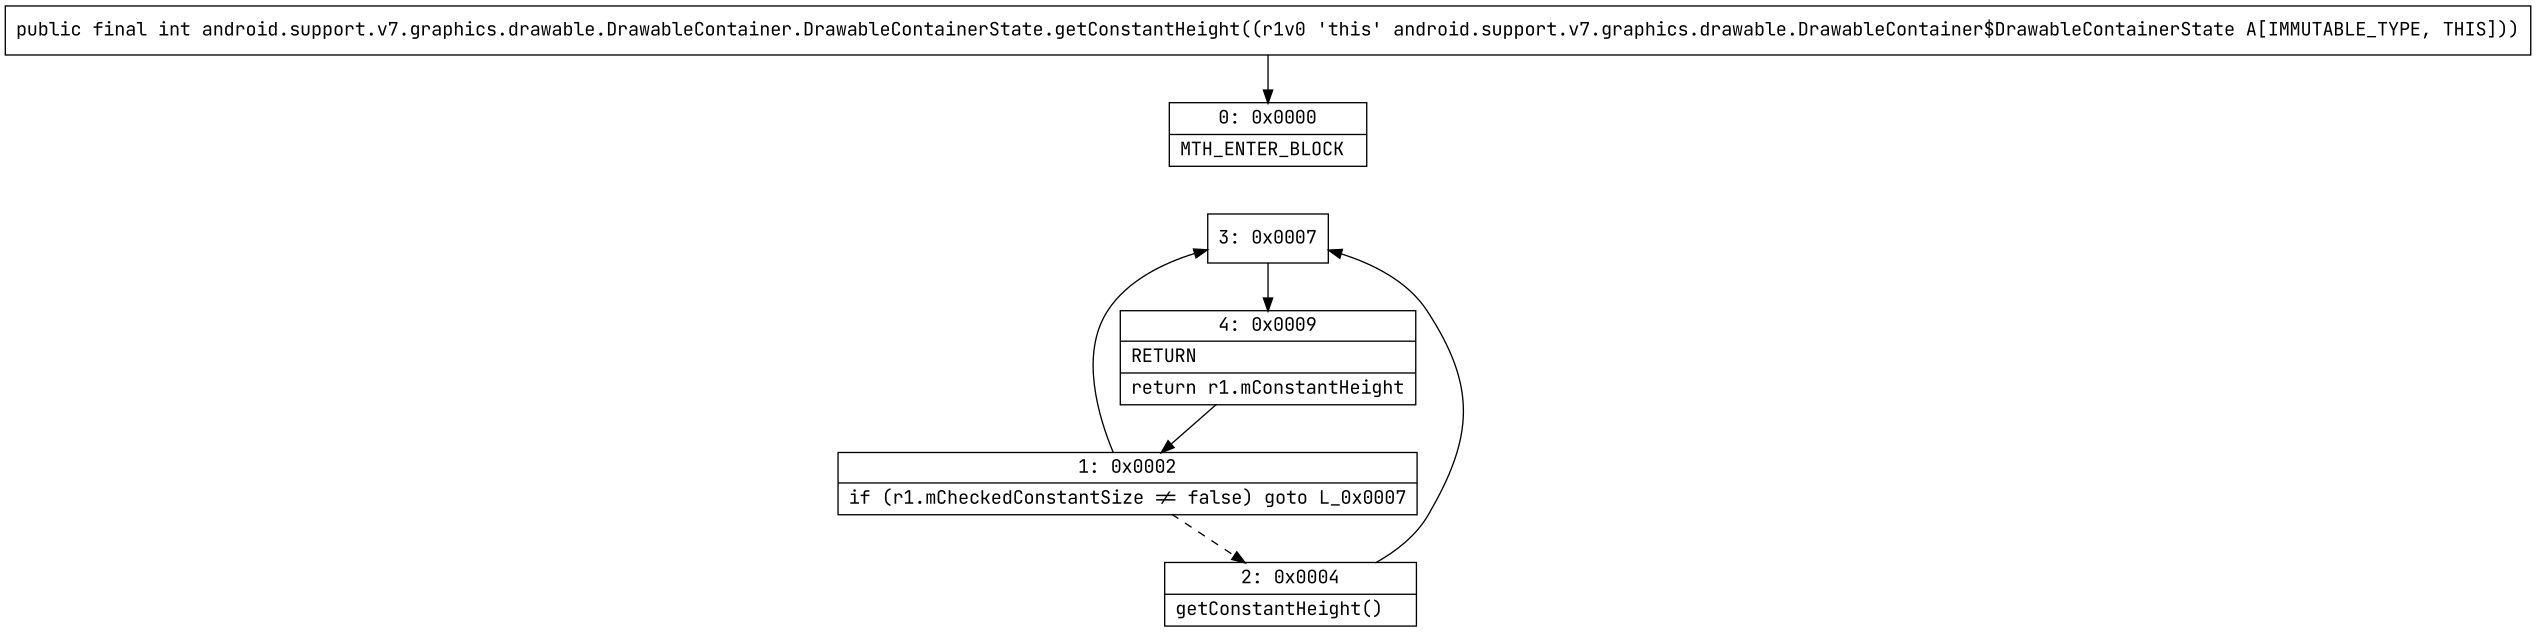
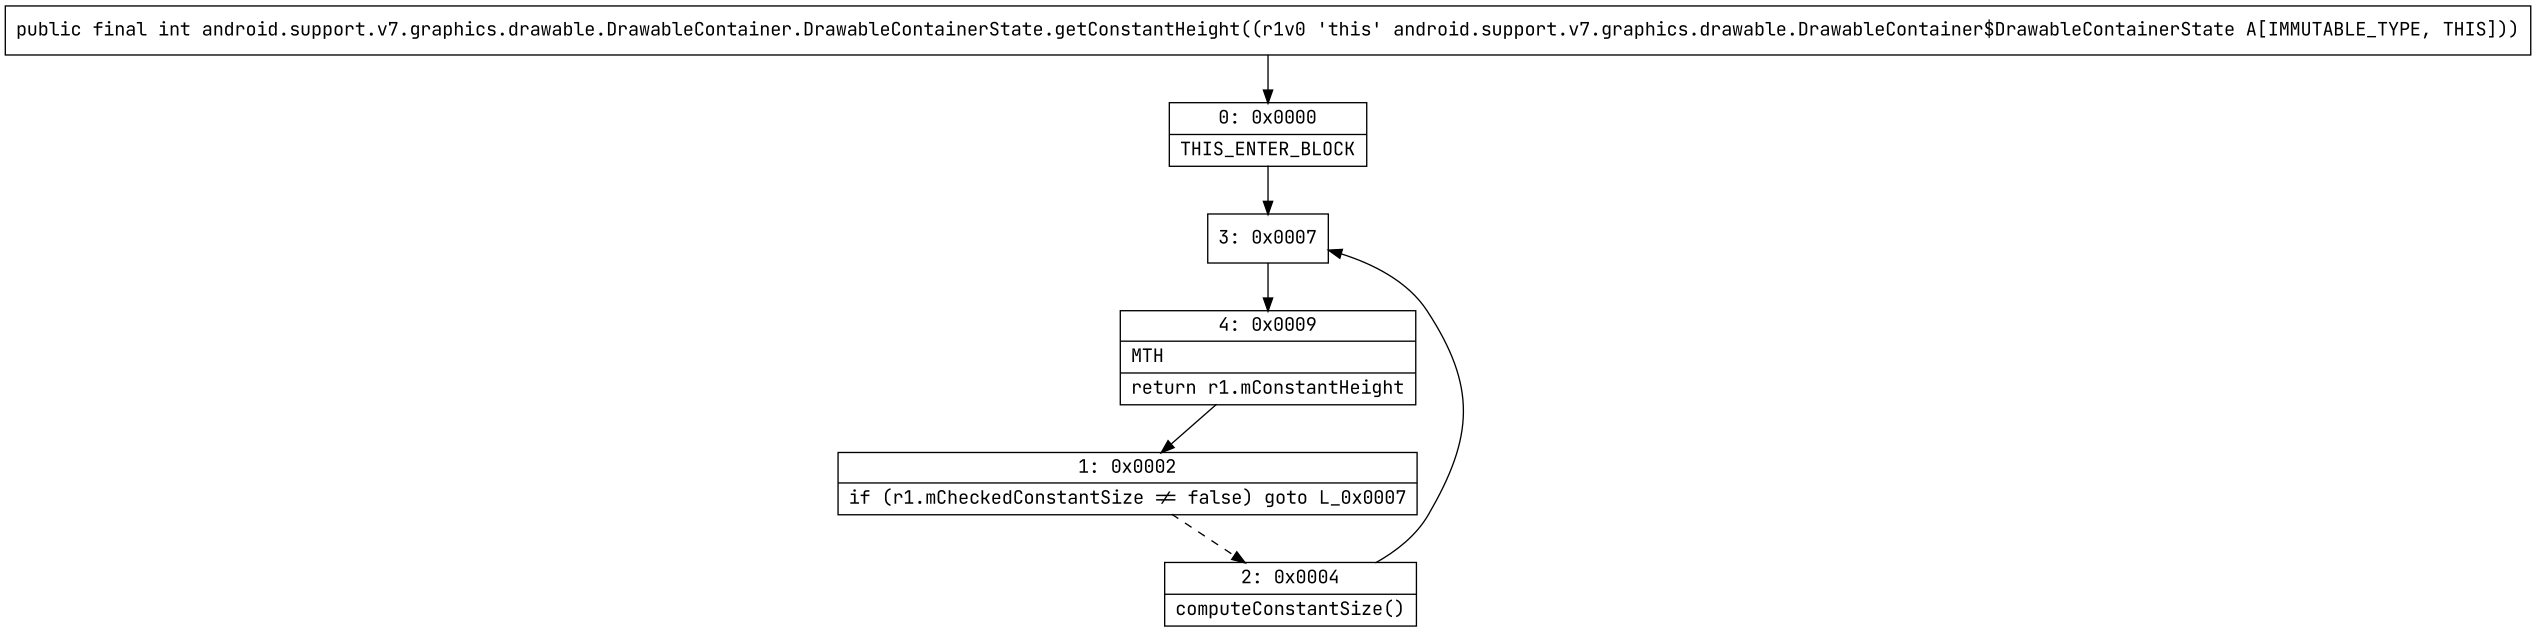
(1262, 150) -> (1268, 150)
(1099, 330) -> (1268, 183)
(1164, 356) -> (1147, 356)
(1279, 610) -> (1291, 610)
